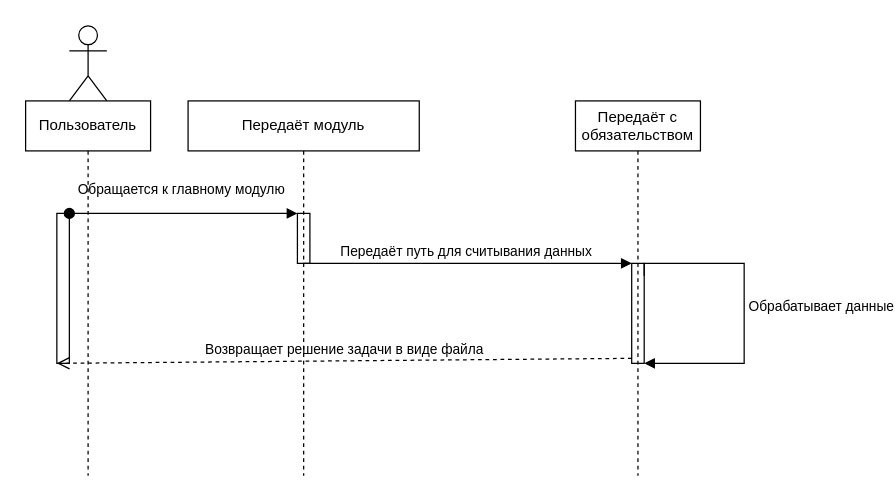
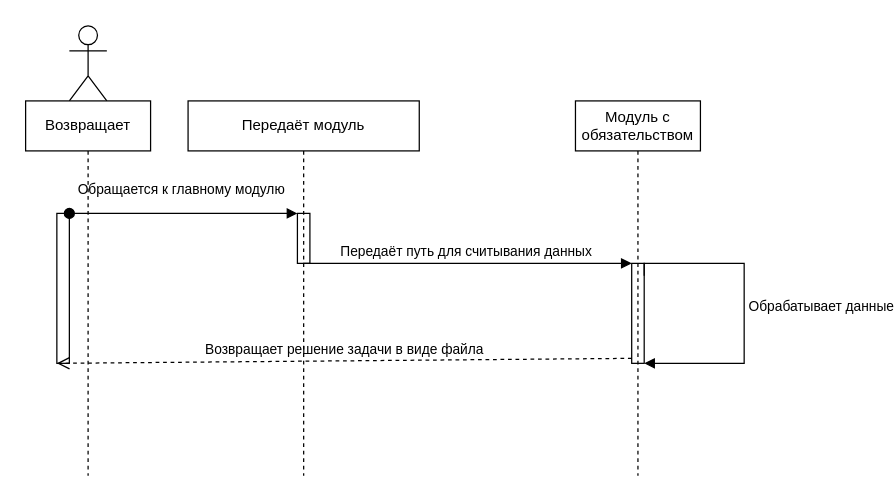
(88, 126) -> (88, 126)
(638, 126) -> (638, 126)
